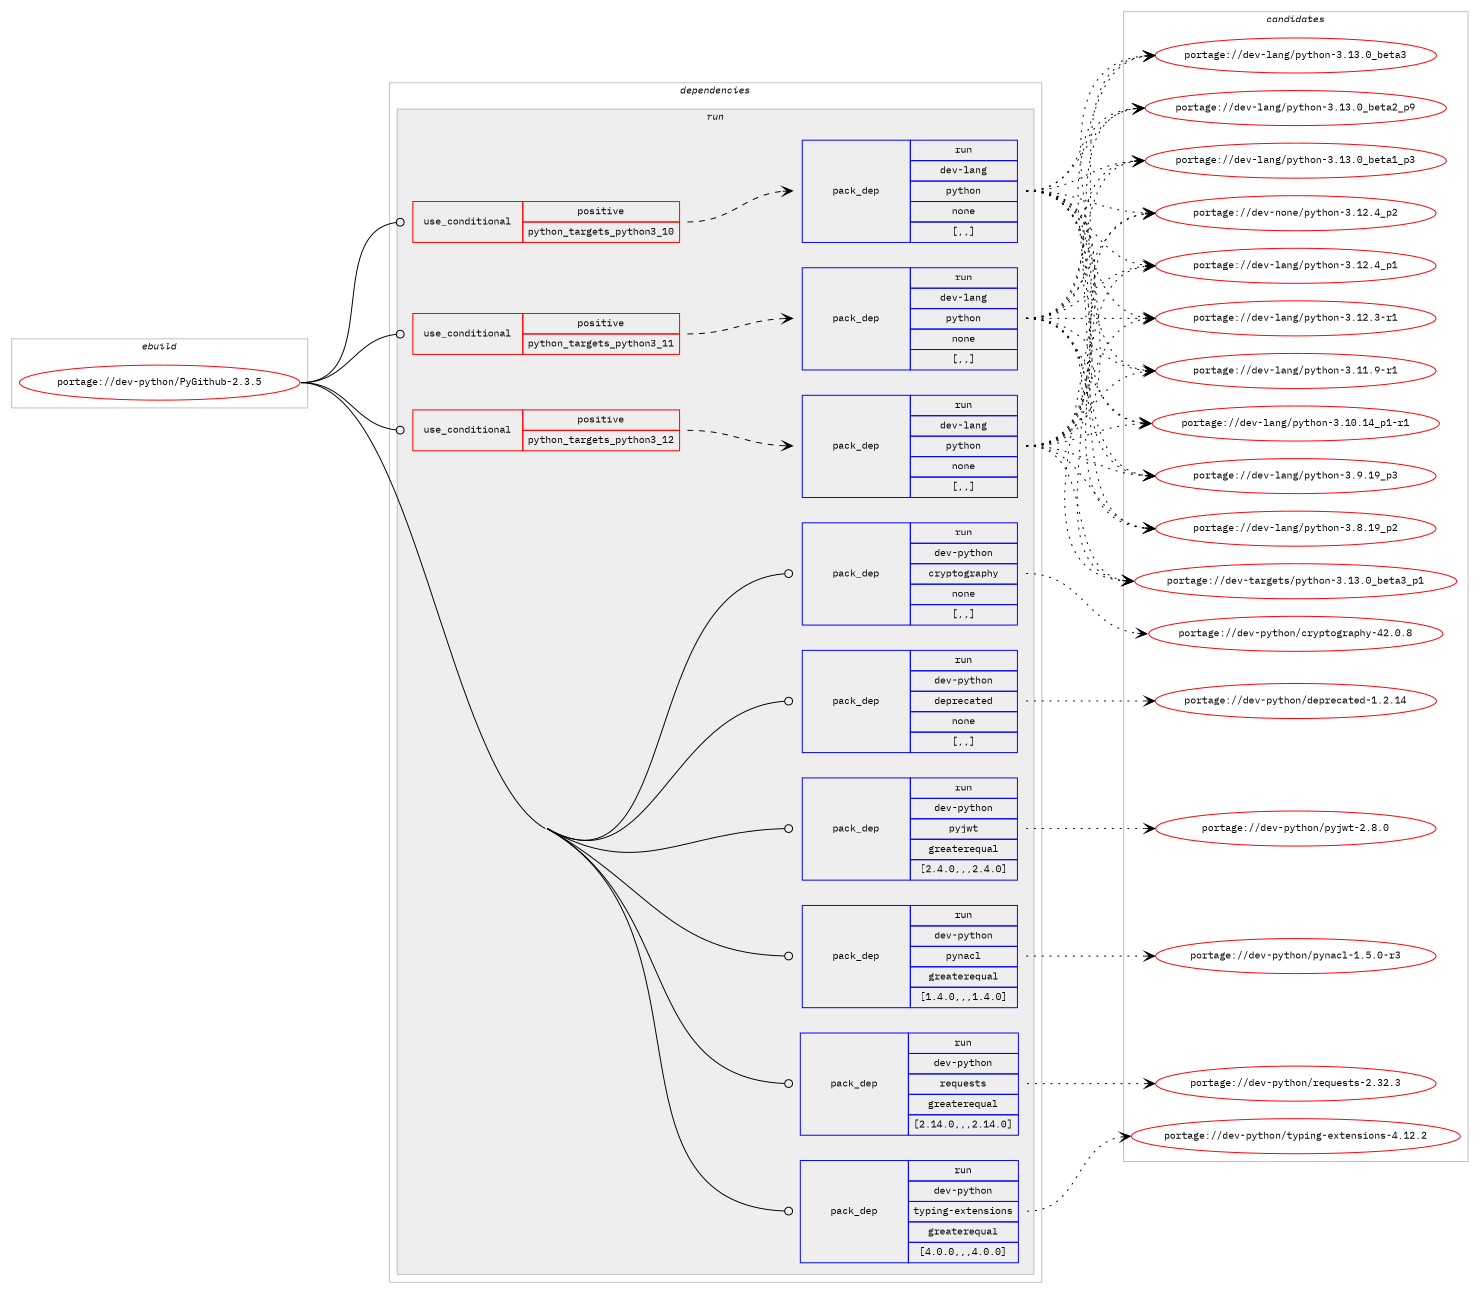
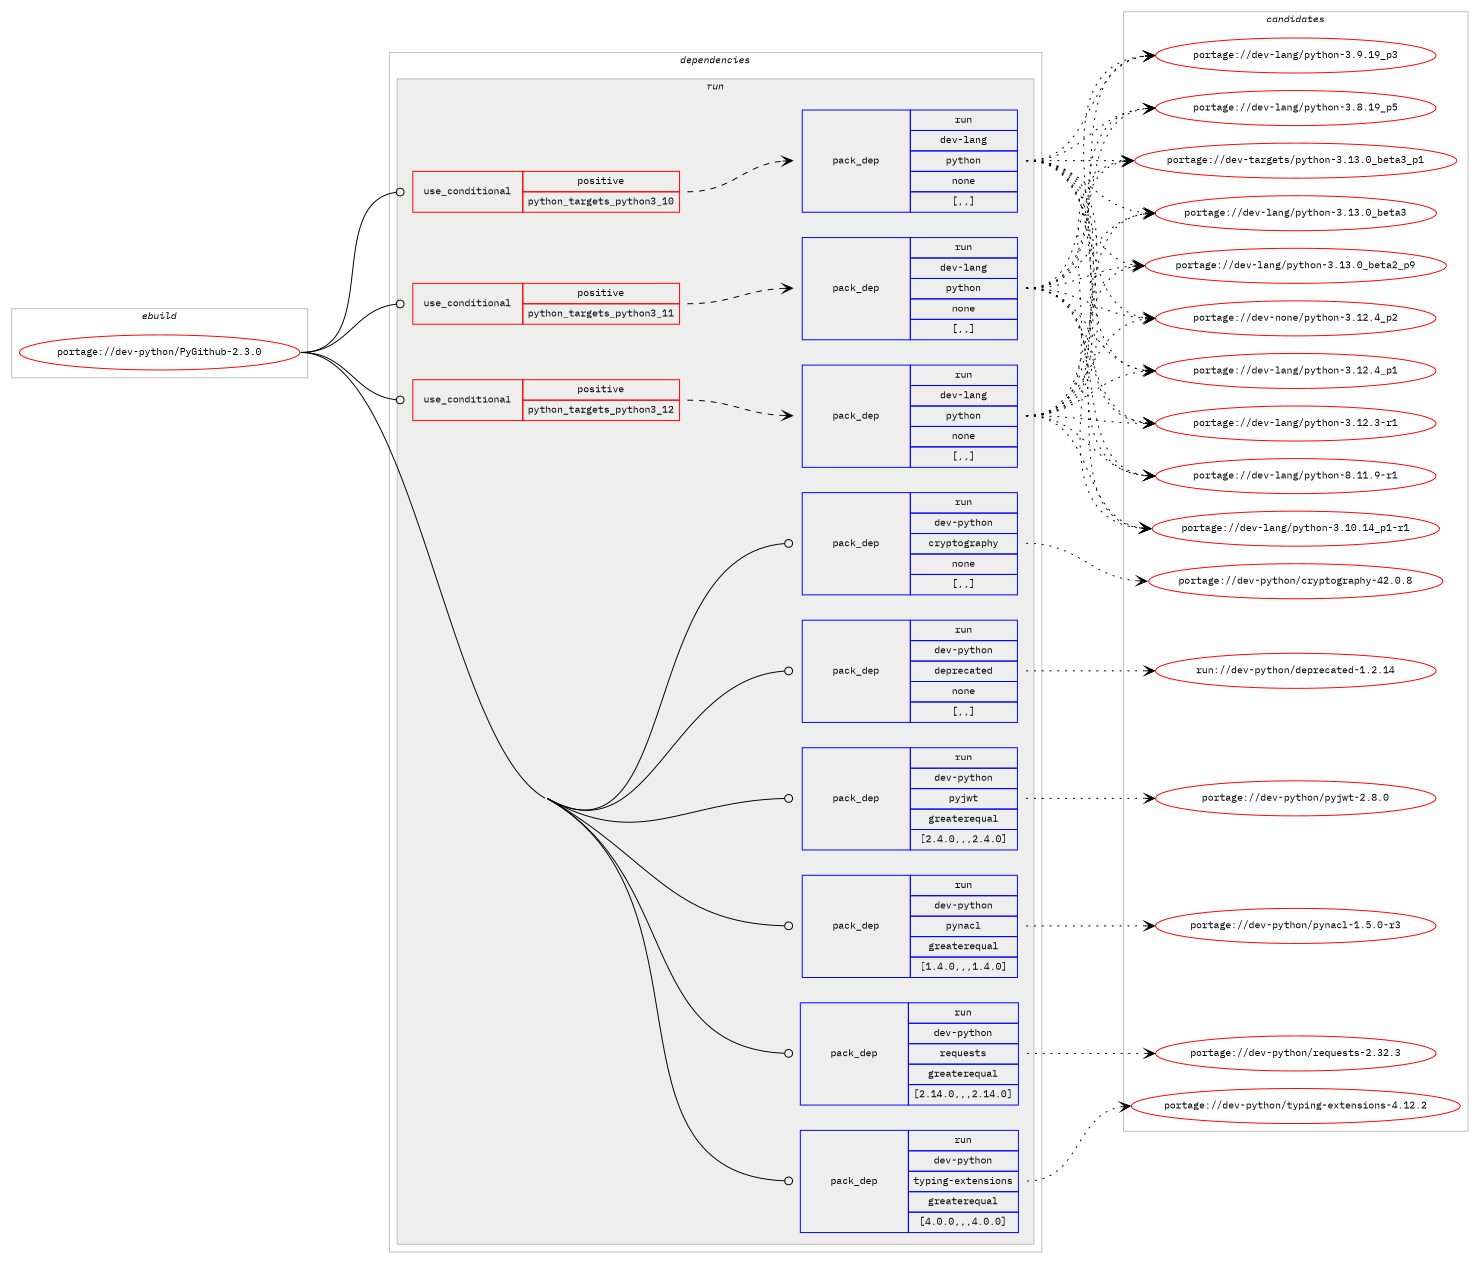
(1296, 161) -> none
(1296, 371) -> (1296, 476)
(160, 383) -> (160, 352)
(1296, 529) -> (1296, 108)
(1296, 701) -> (1296, 671)
